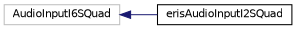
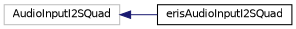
(62, 15) -> (62, 15)
